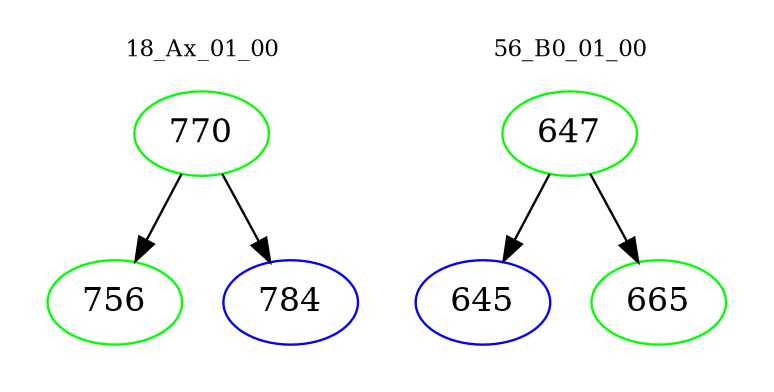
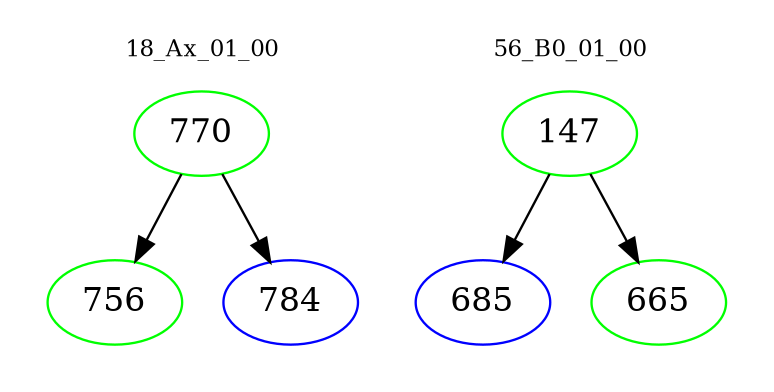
(570, 134) -> (570, 134)
(483, 302) -> (483, 302)
